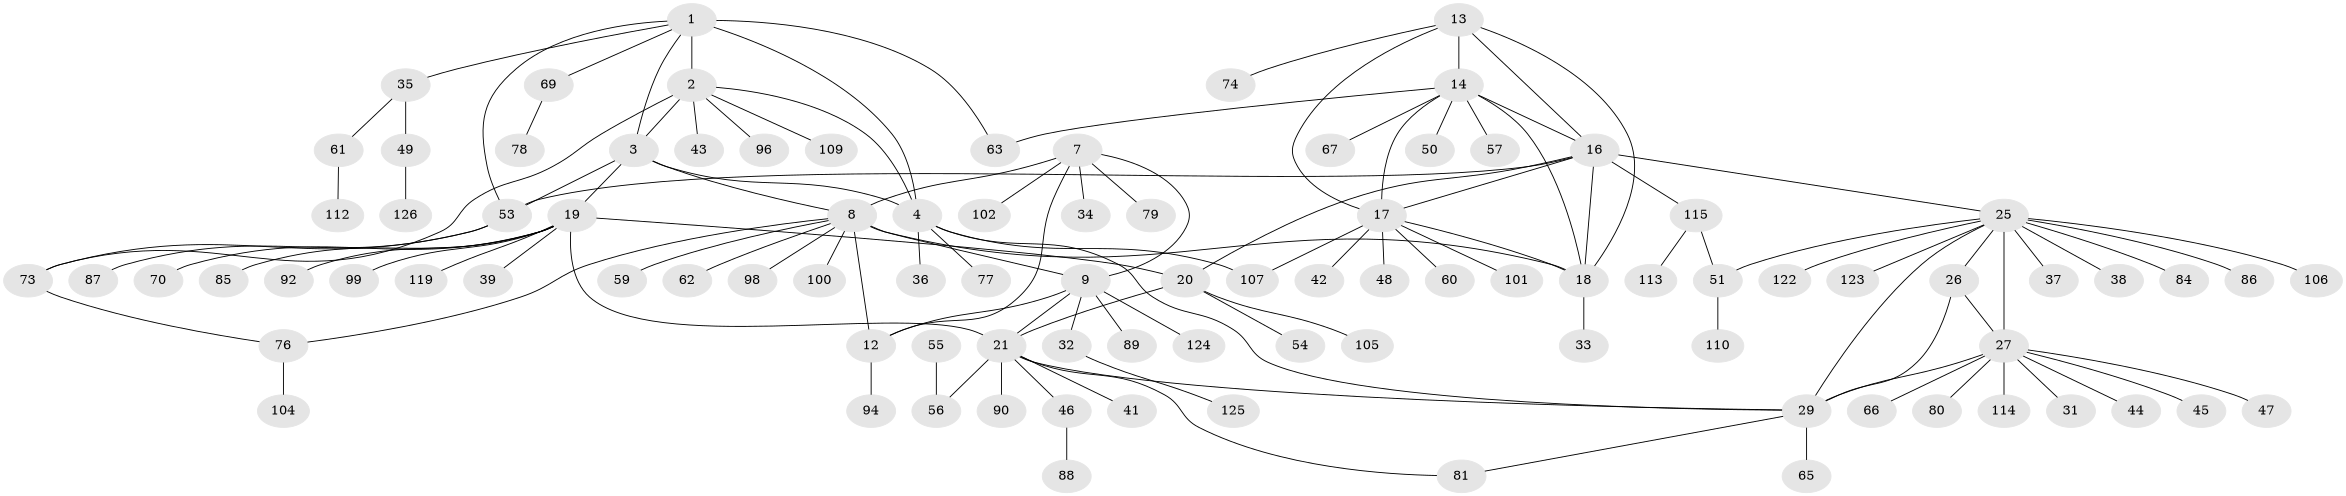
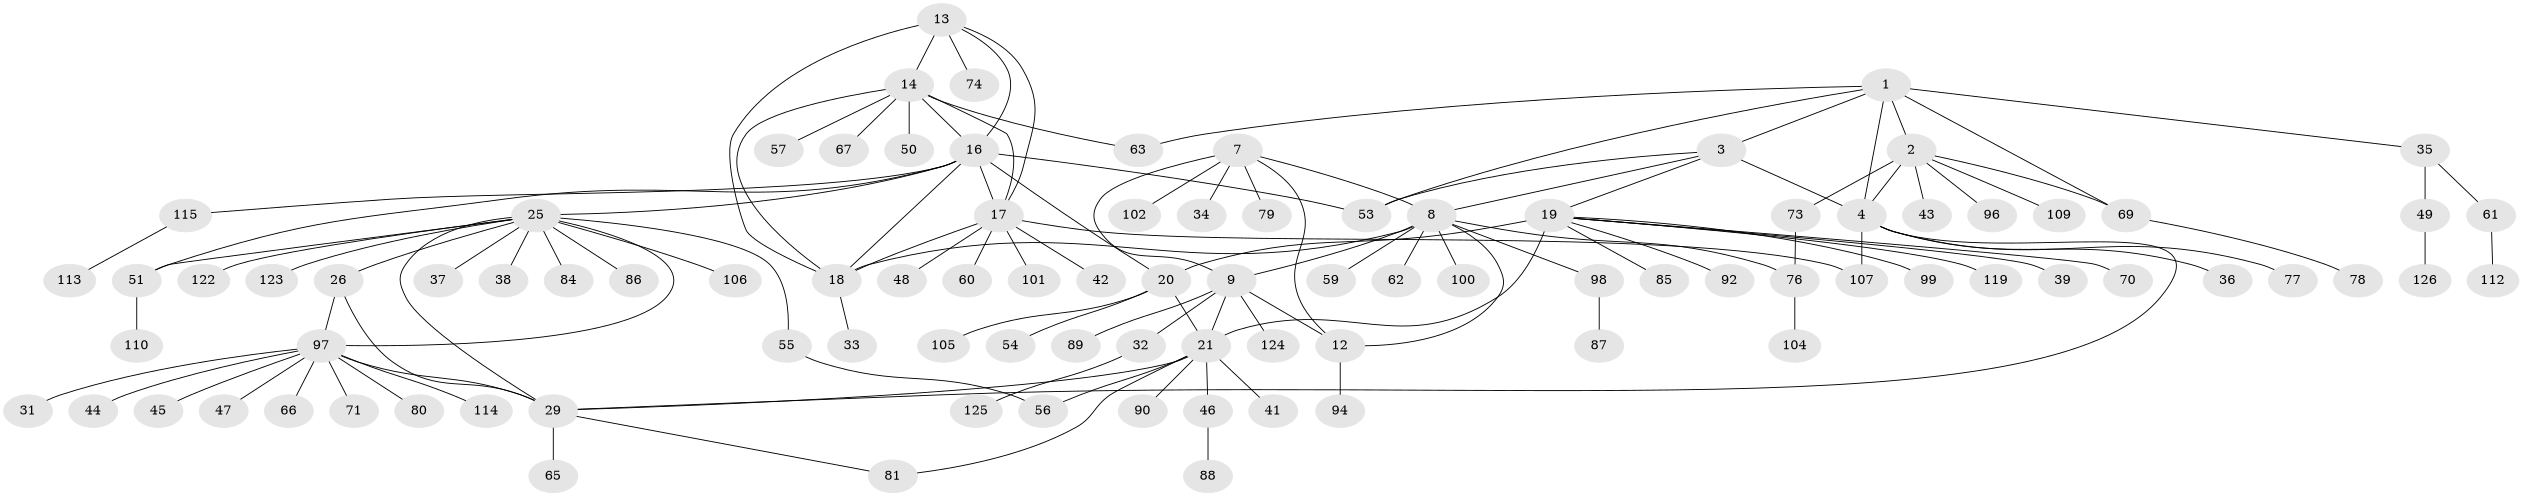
(663, 118) -> (2022, 177)
none -> (702, 238)
(189, 245) -> none
(300, 247) -> (1599, 313)
(1707, 248) -> (472, 203)
(2004, 346) -> (321, 346)
none -> (354, 411)
